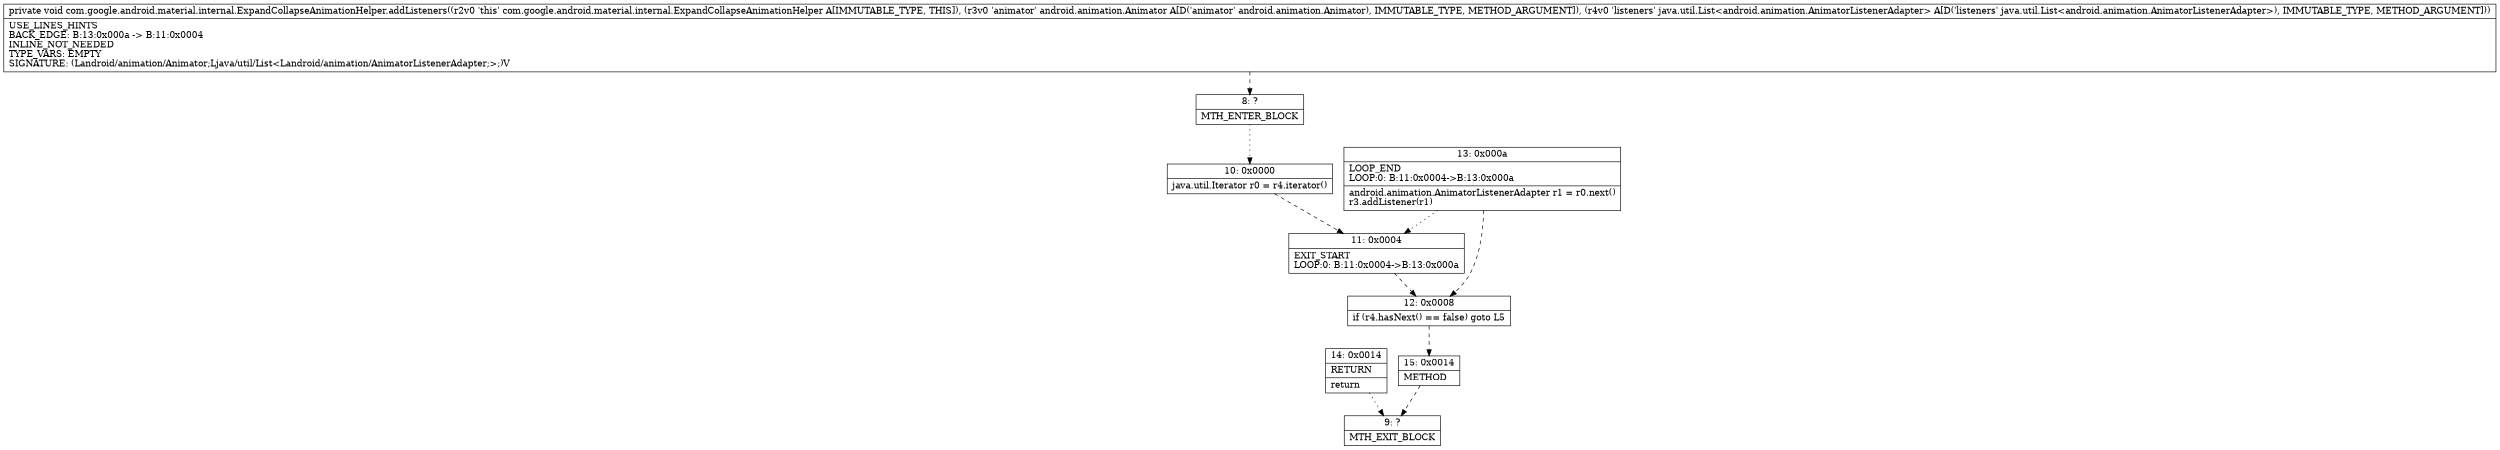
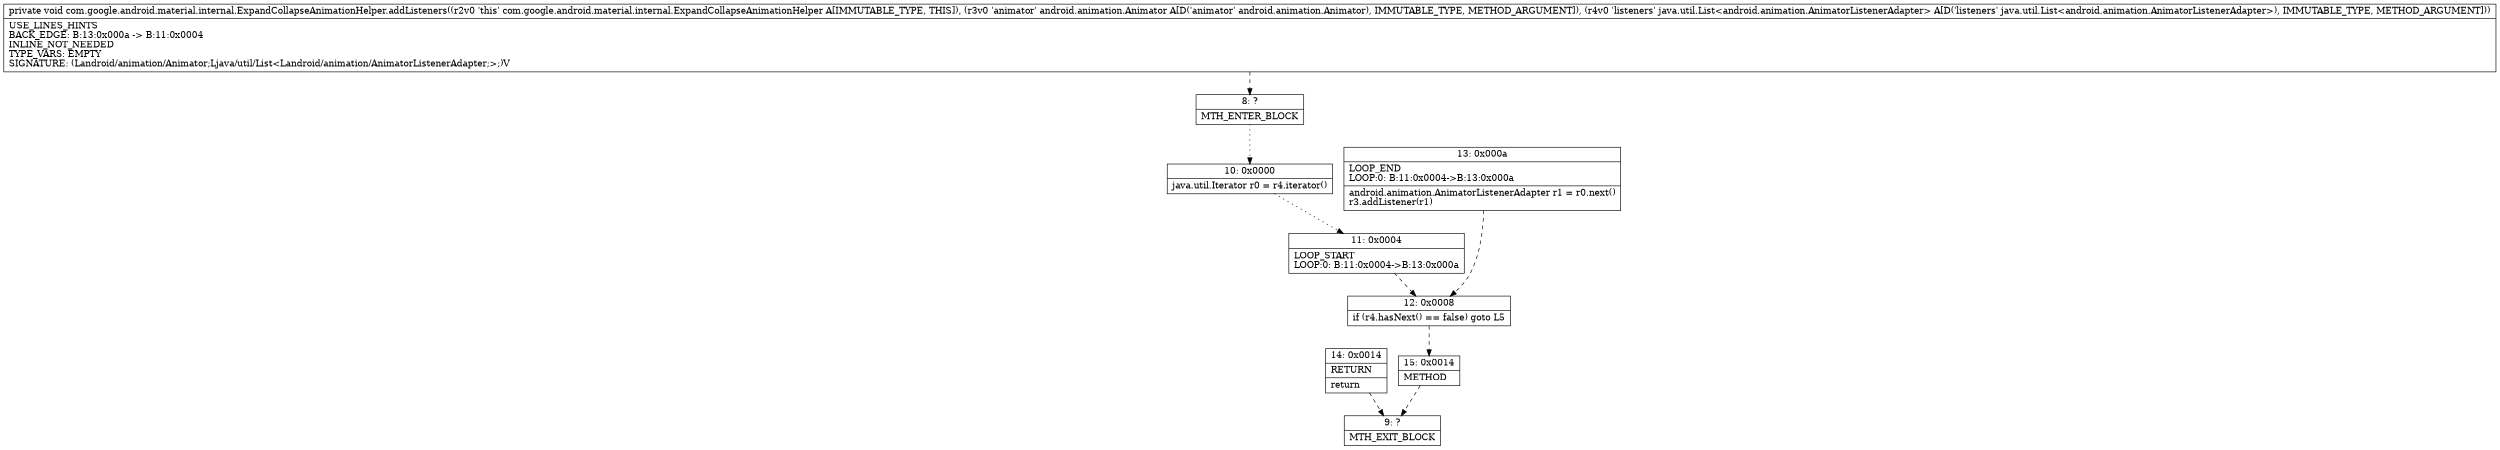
(1306, 212) -> (1306, 212)
(1424, 220) -> none
(1322, 256) -> (1324, 256)
(1375, 402) -> (1375, 402)
